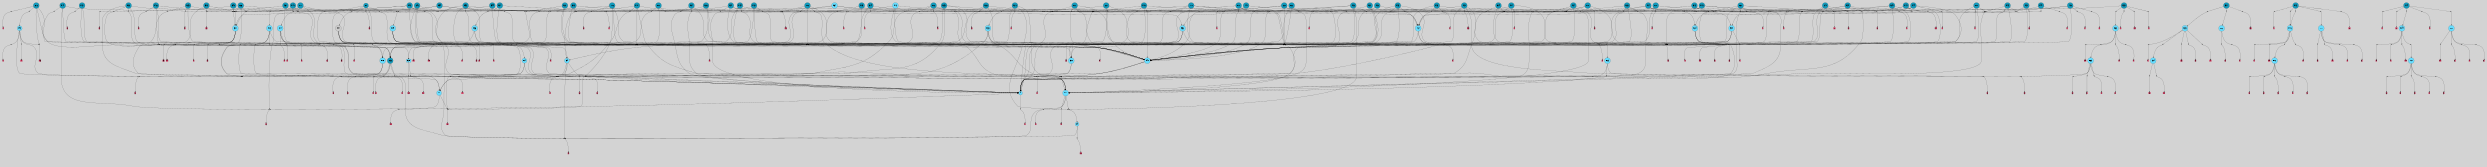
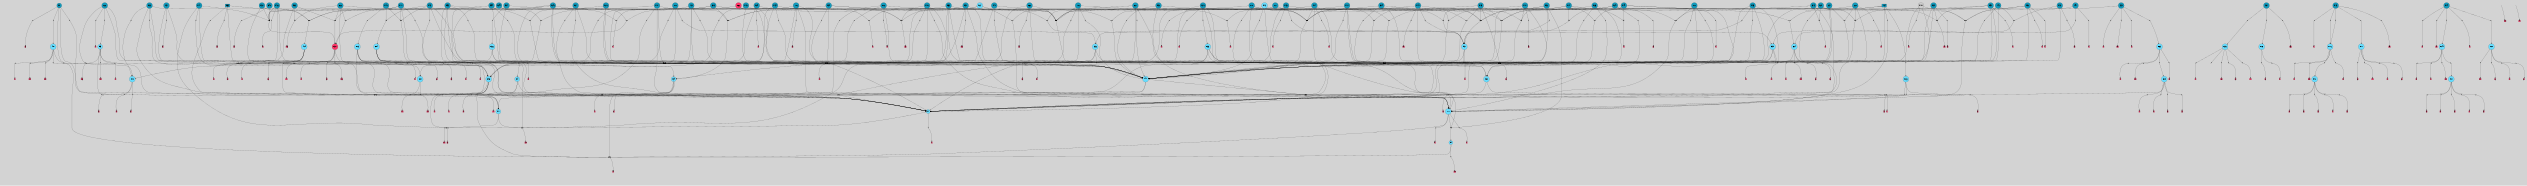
(188, 6) -> (228, 6)
(706, 6) -> (738, 6)
(1292, 6) -> none
(1573, 6) -> (1884, 6)
(1977, 6) -> (1921, 6)
(235, 28) -> (335, 47)
(338, 28) -> (53, 47)
(390, 61) -> (489, 79)
(409, 61) -> (420, 79)
(2153, 61) -> none
